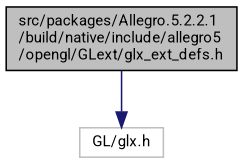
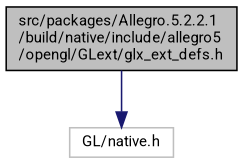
(122, 142) -> (122, 142)
